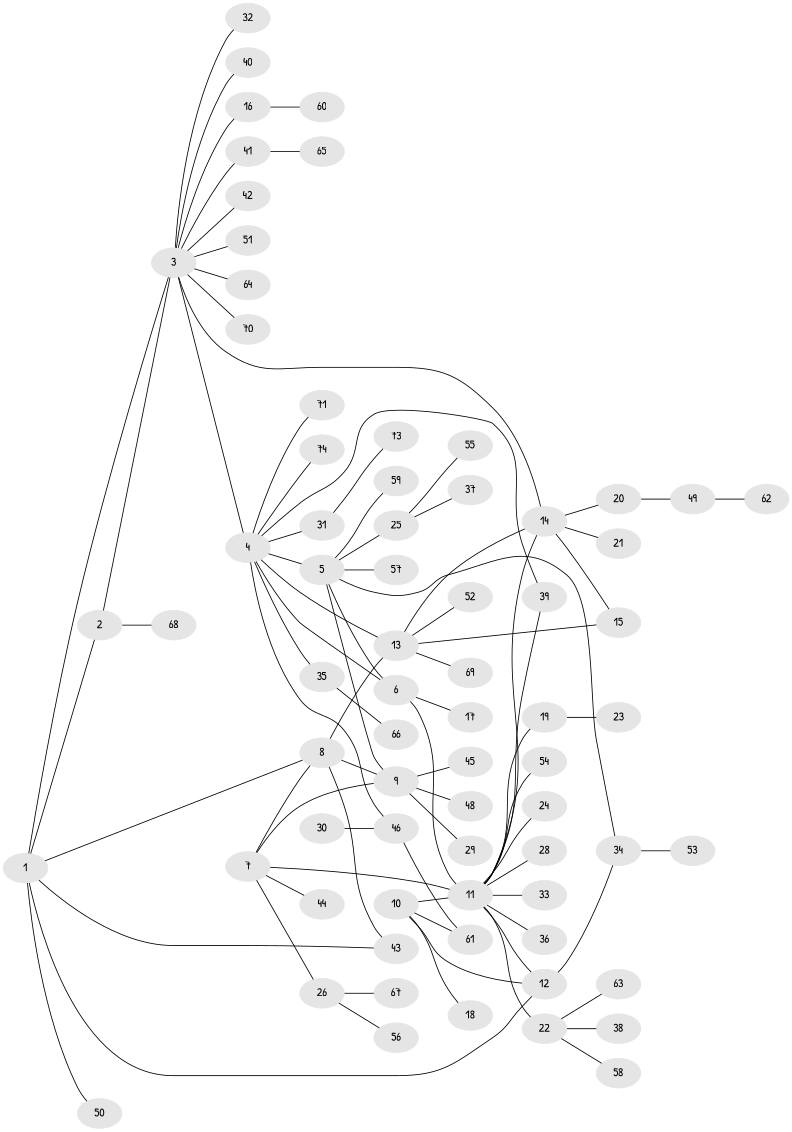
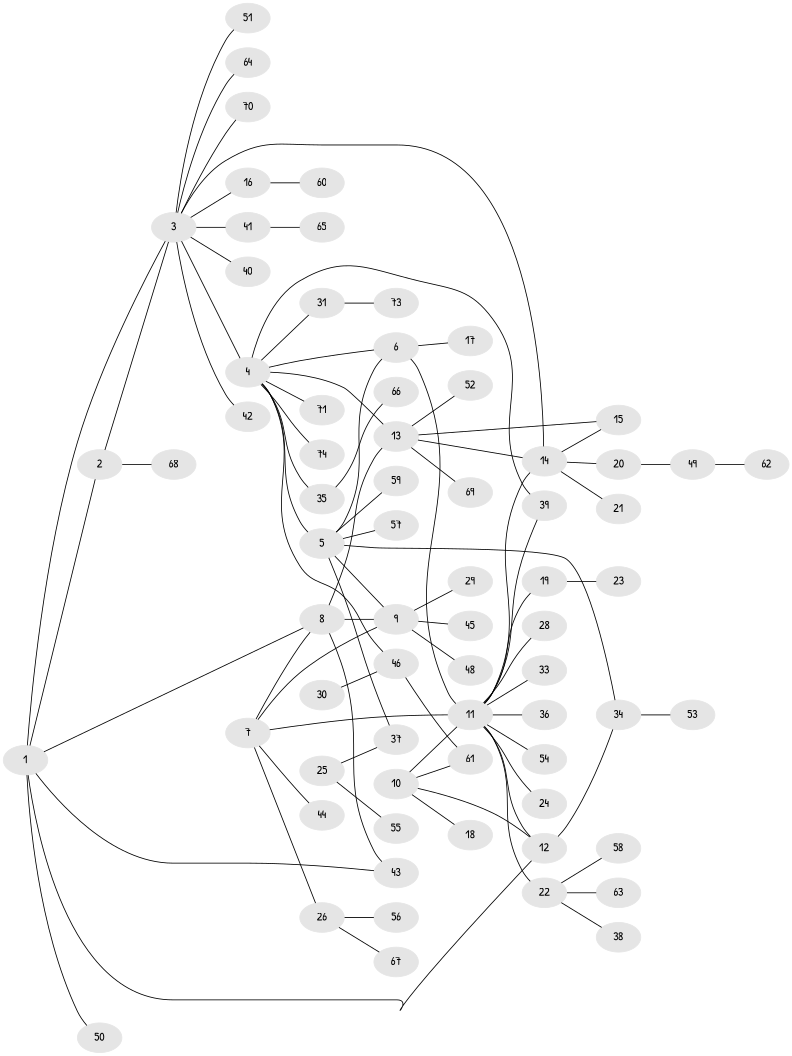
(248, 18) -> none
(359, 548) -> (359, 642)
